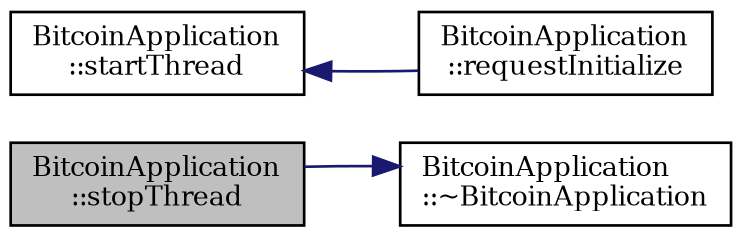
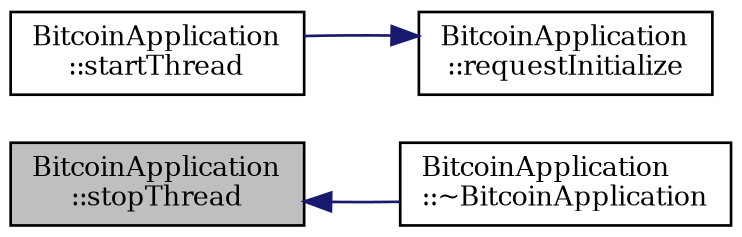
(375, 71) -> (348, 35)
(339, 166) -> (366, 202)
